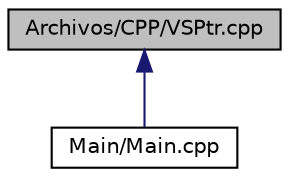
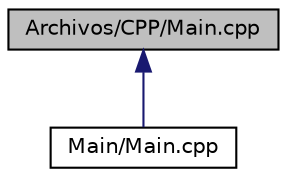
(145, 30) -> (143, 30)
